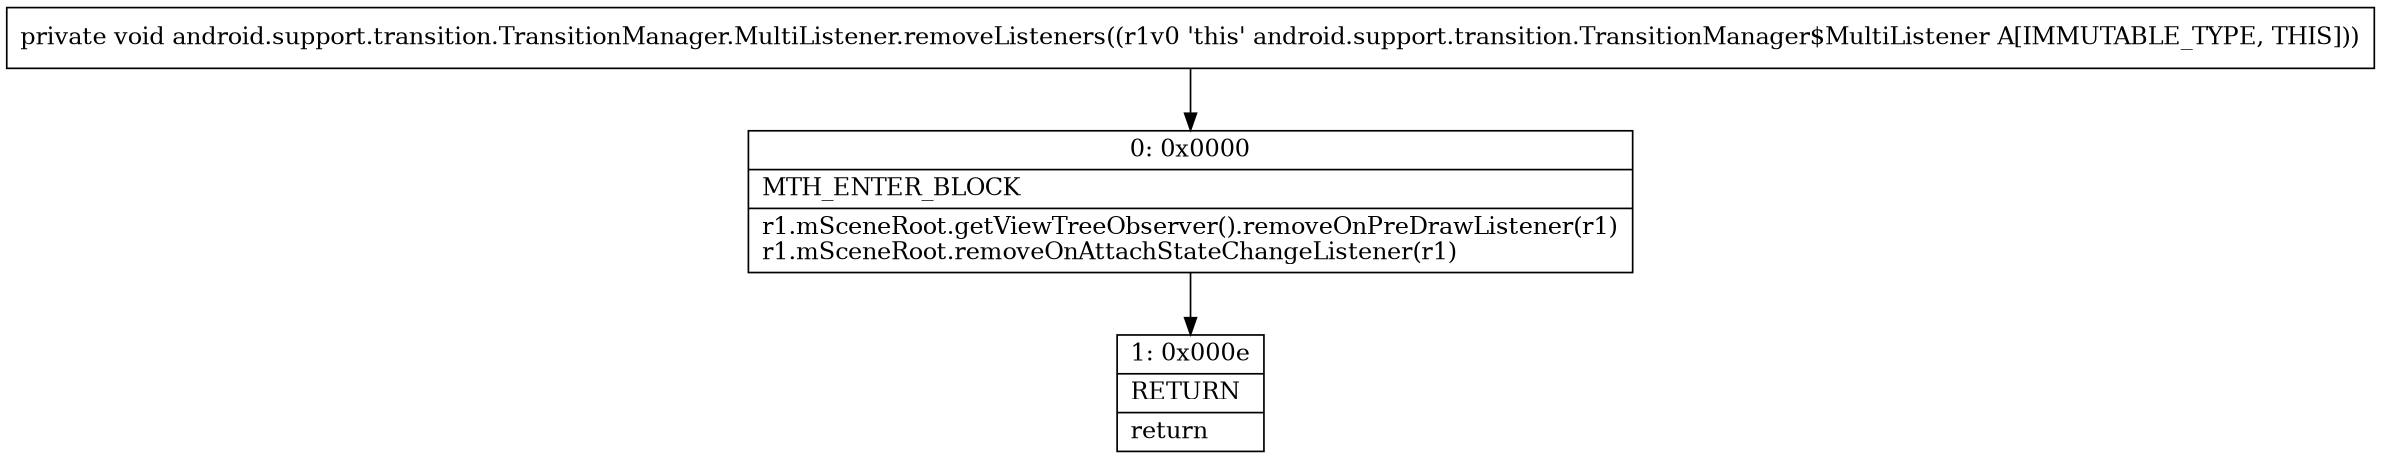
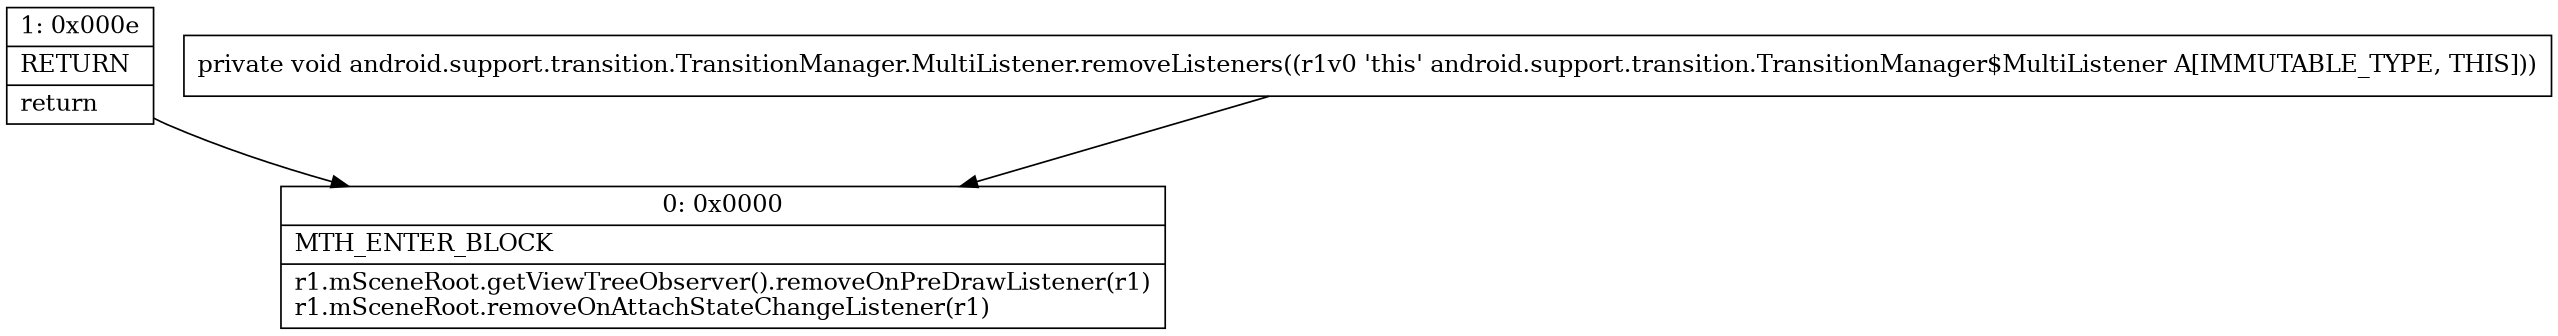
(1191, 295) -> (242, 153)
